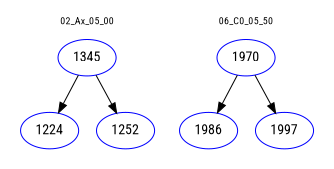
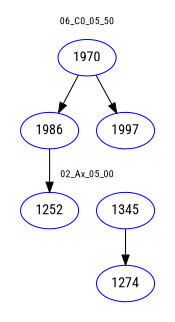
(104, 90) -> (50, 171)
(50, 131) -> (126, 284)
